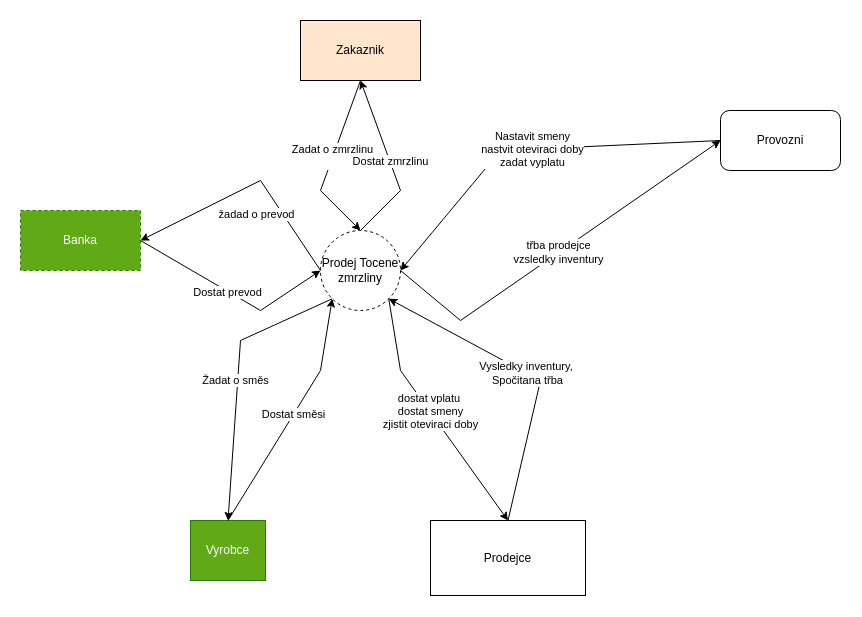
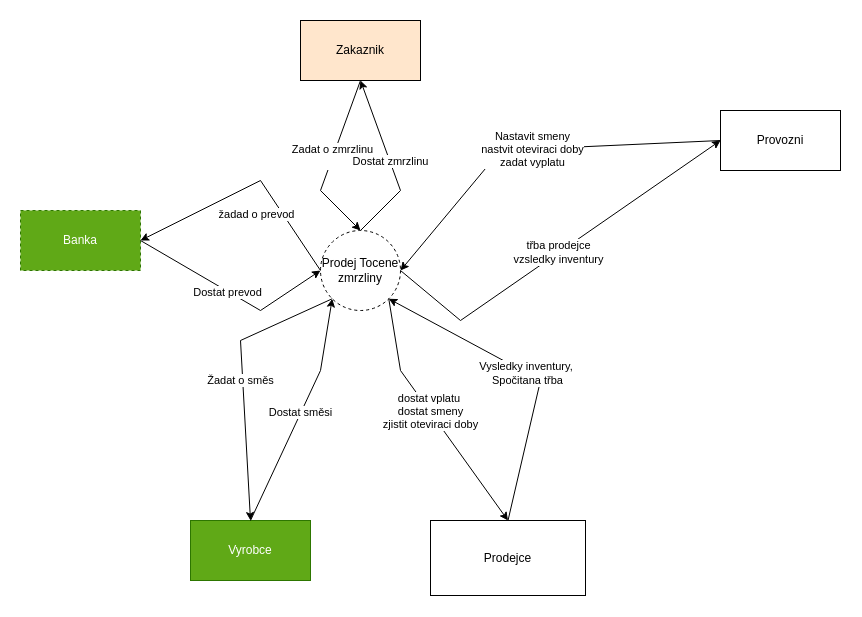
(781, 141) -> (781, 141)
(228, 551) -> (251, 551)
